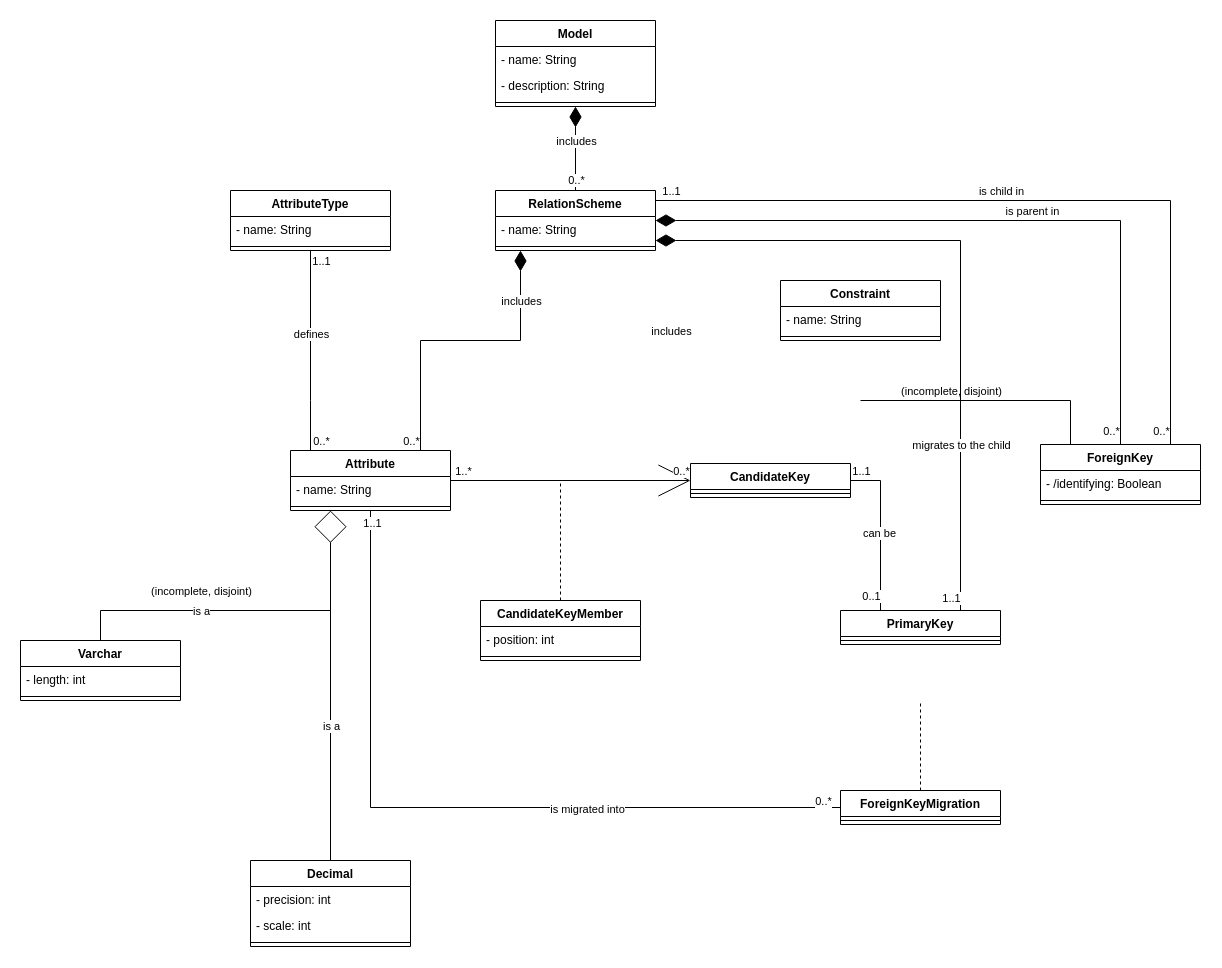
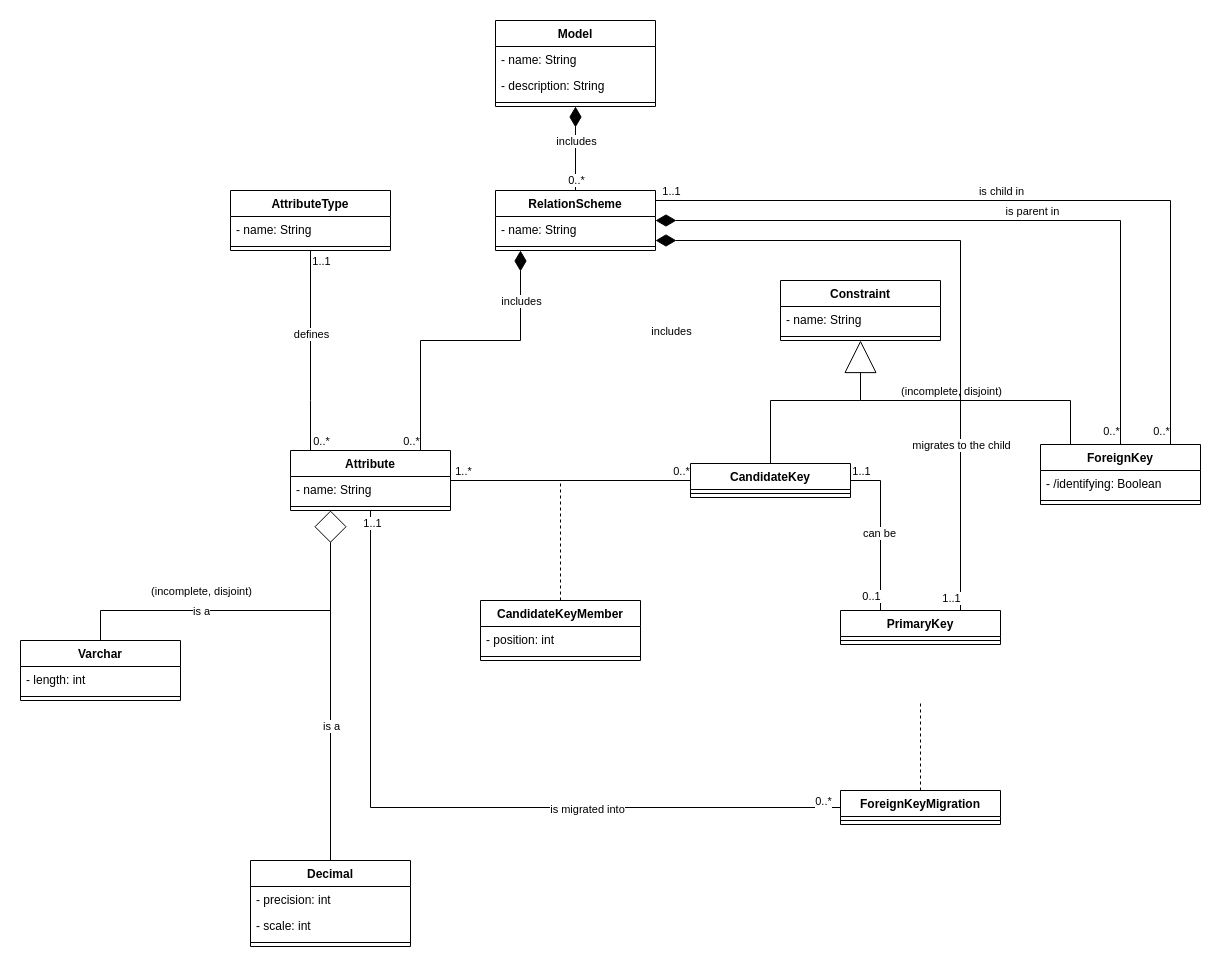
none -> (798, 401)
(685, 481) -> (685, 481)
